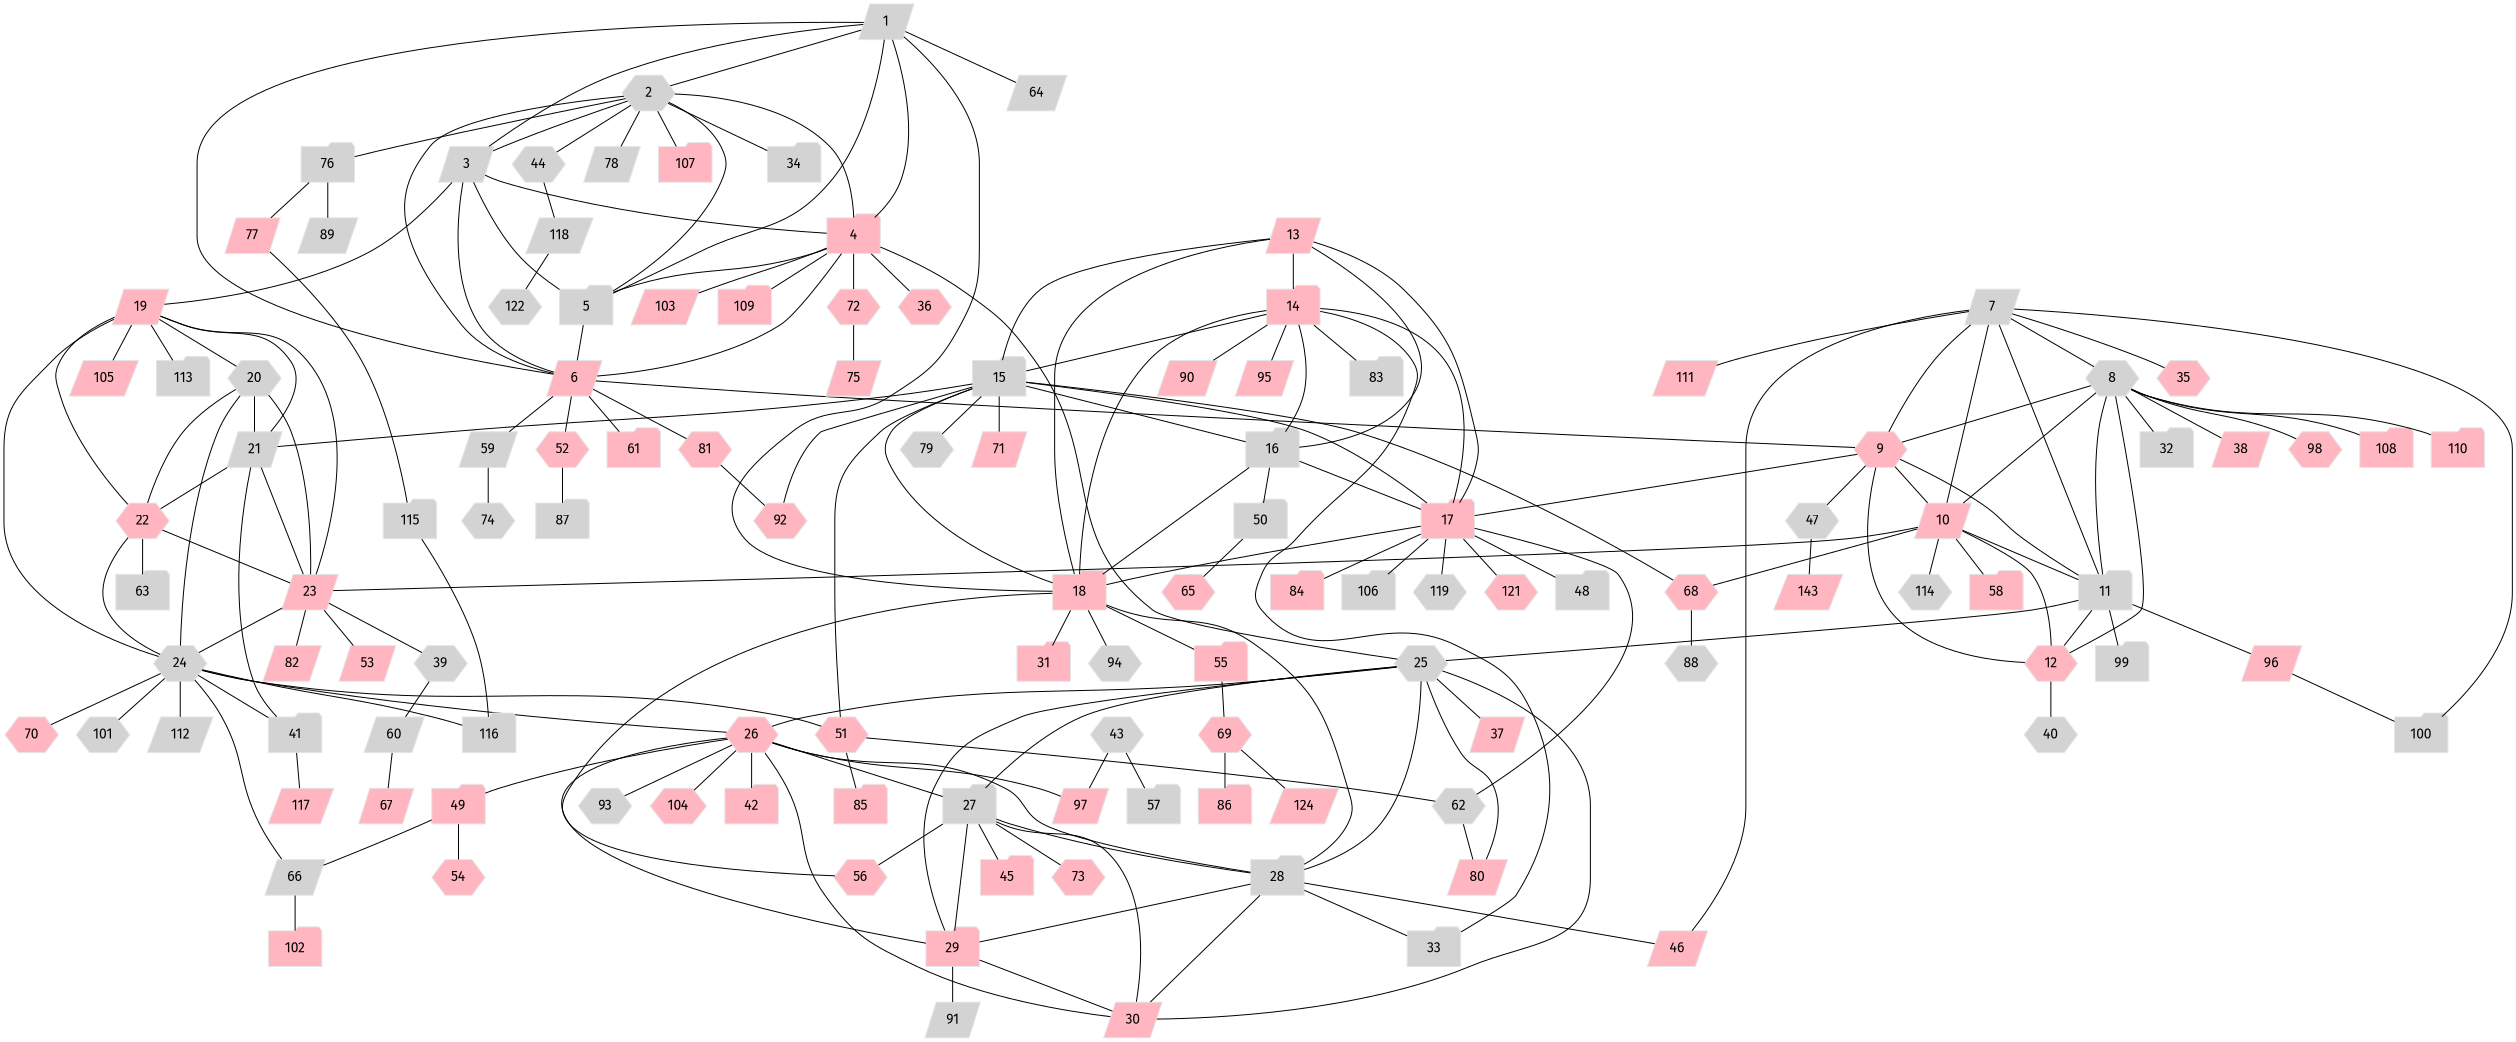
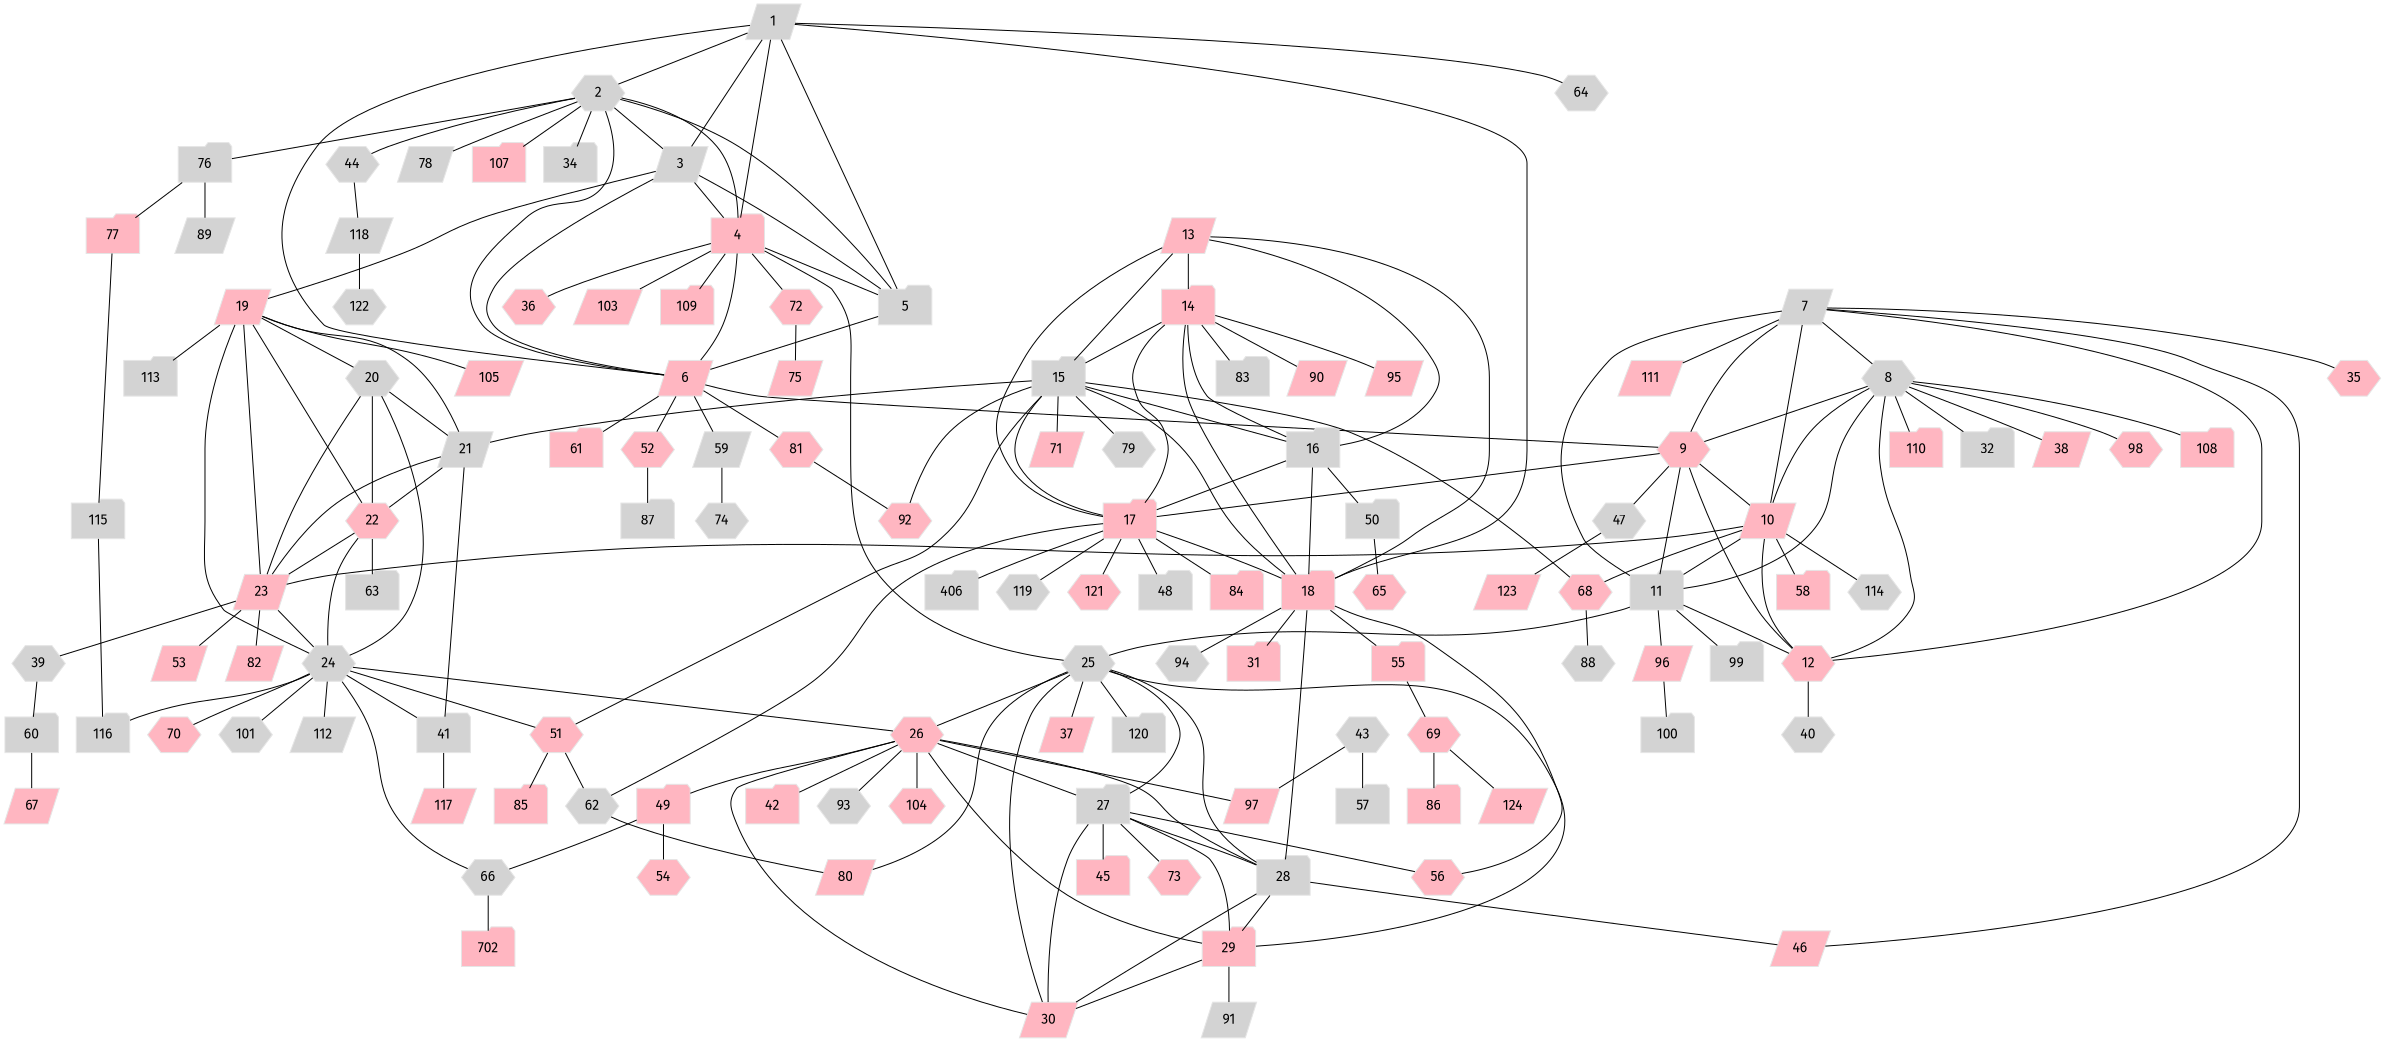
(1037, 93) -> (1581, 93)
(253, 236) -> (113, 236)
(2422, 374) -> (2262, 482)
(1369, 592) -> (952, 592)
(1808, 592) -> (1507, 592)
(394, 735) -> (32, 735)
none -> (1139, 735)
(295, 877) -> (488, 877)
(295, 949) -> (488, 949)
(1434, 949) -> none
